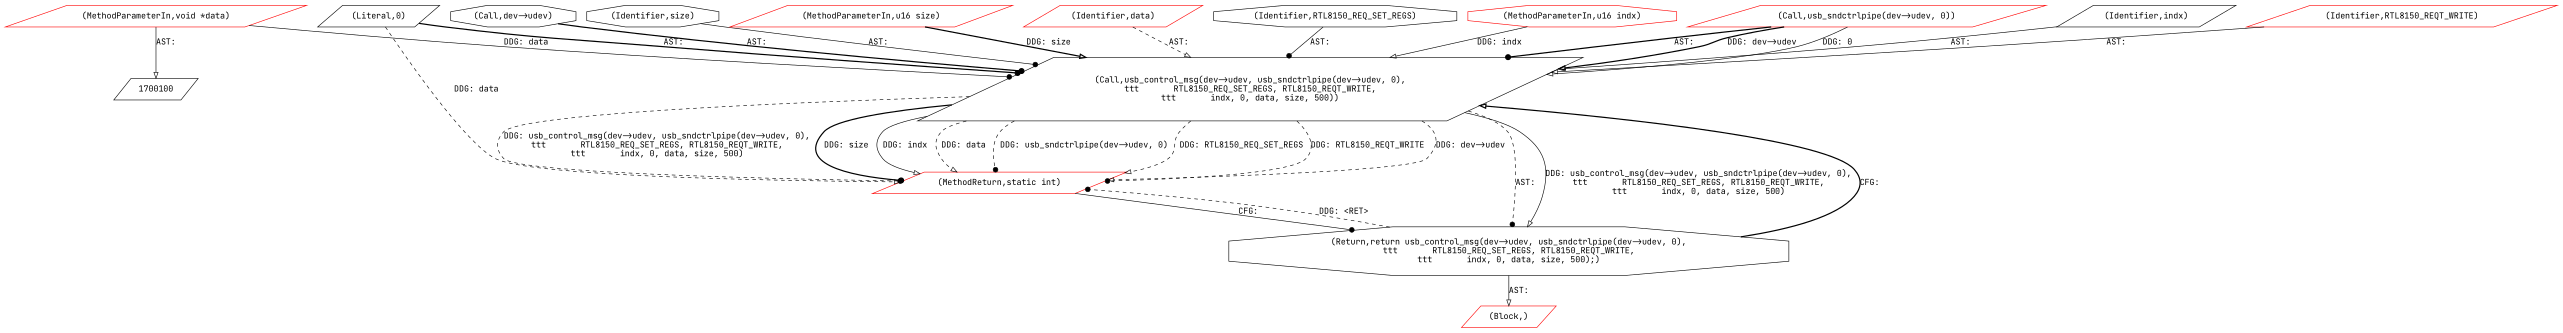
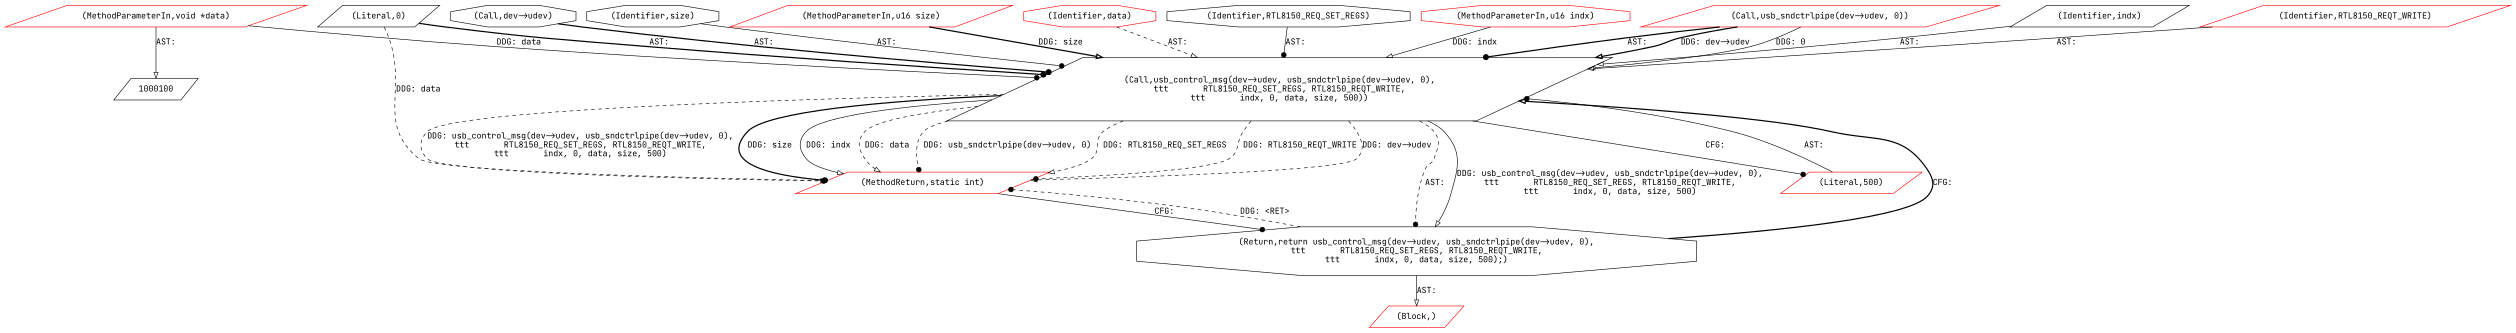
(1113, 16) -> (1090, 16)
(156, 89) -> (156, 89)
none -> (1851, 183)
